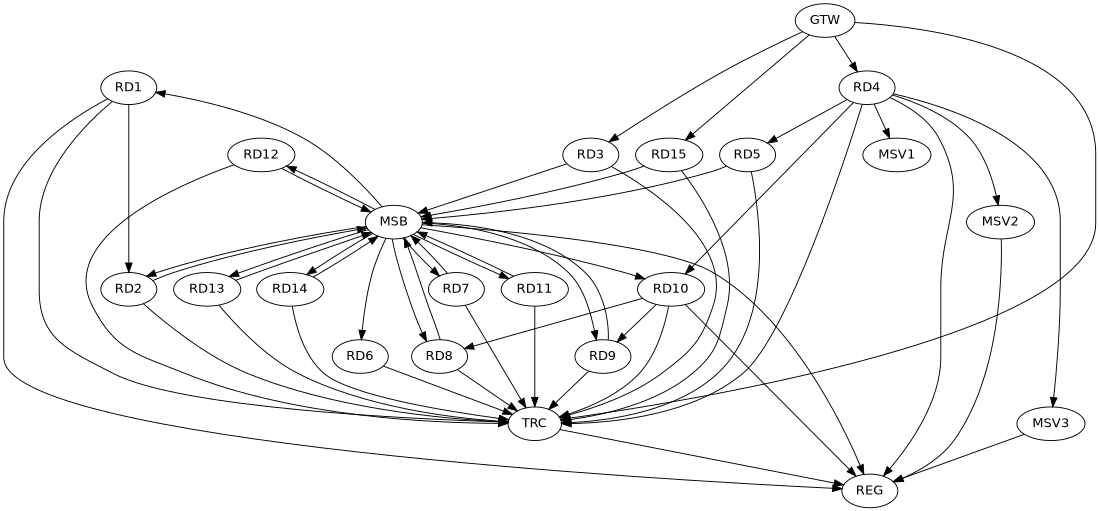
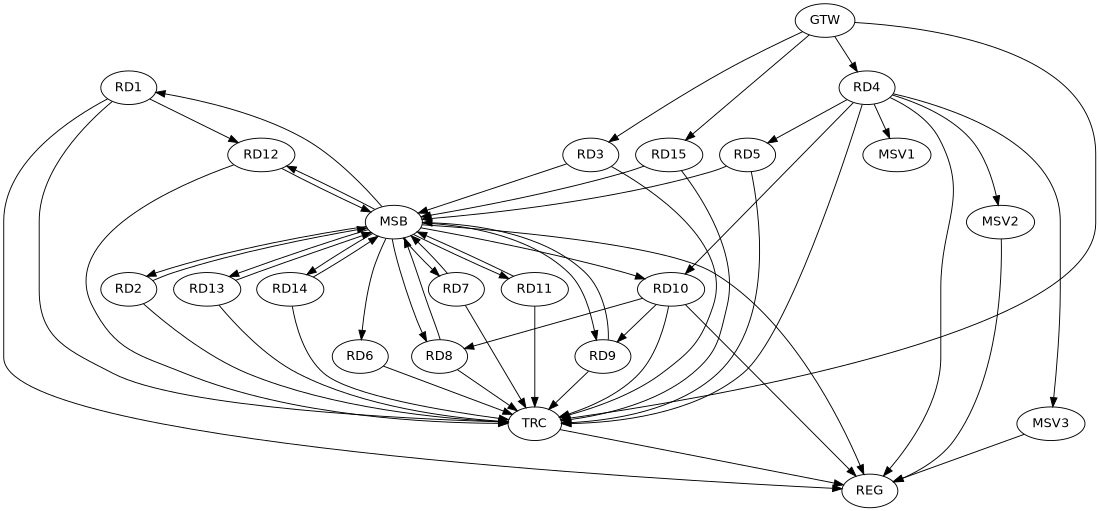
(129, 184) -> (190, 119)
